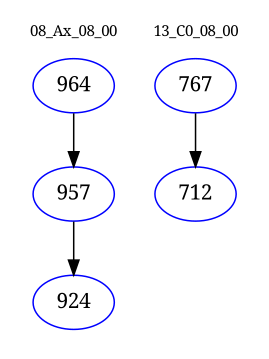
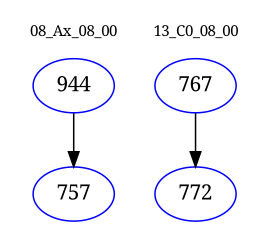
(74, 86) -> (74, 86)
(74, 194) -> (74, 194)
(196, 194) -> (196, 194)
(74, 302) -> none
